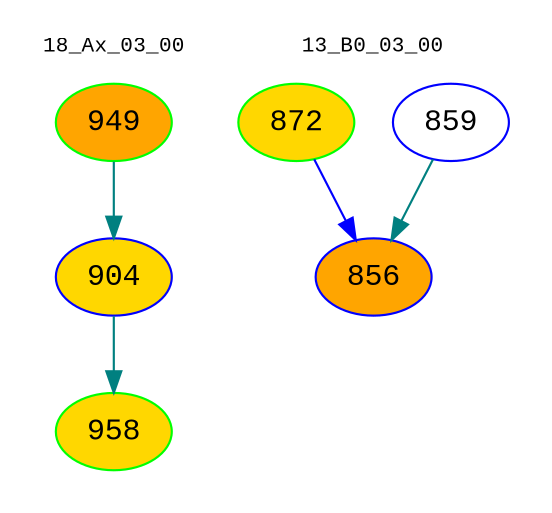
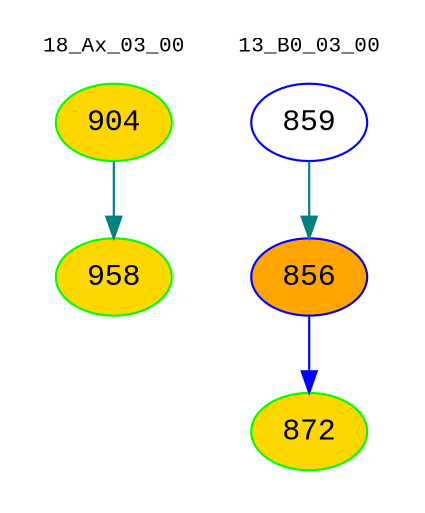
(114, 122) -> none
(330, 190) -> (309, 344)
(114, 277) -> (114, 122)
